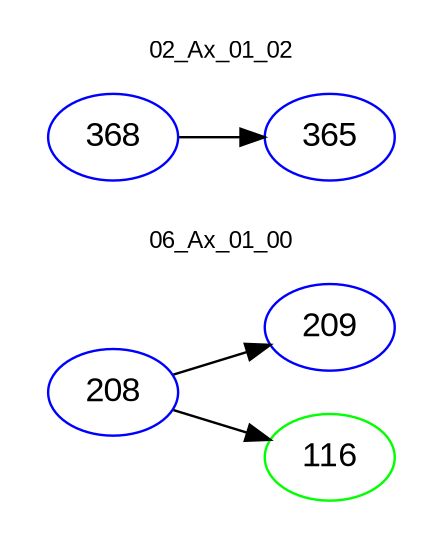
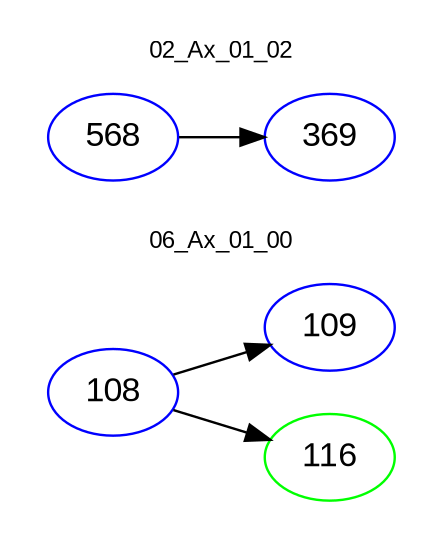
(113, 137) -> (113, 137)
(330, 137) -> (330, 137)
(330, 327) -> (330, 327)
(113, 392) -> (113, 392)
